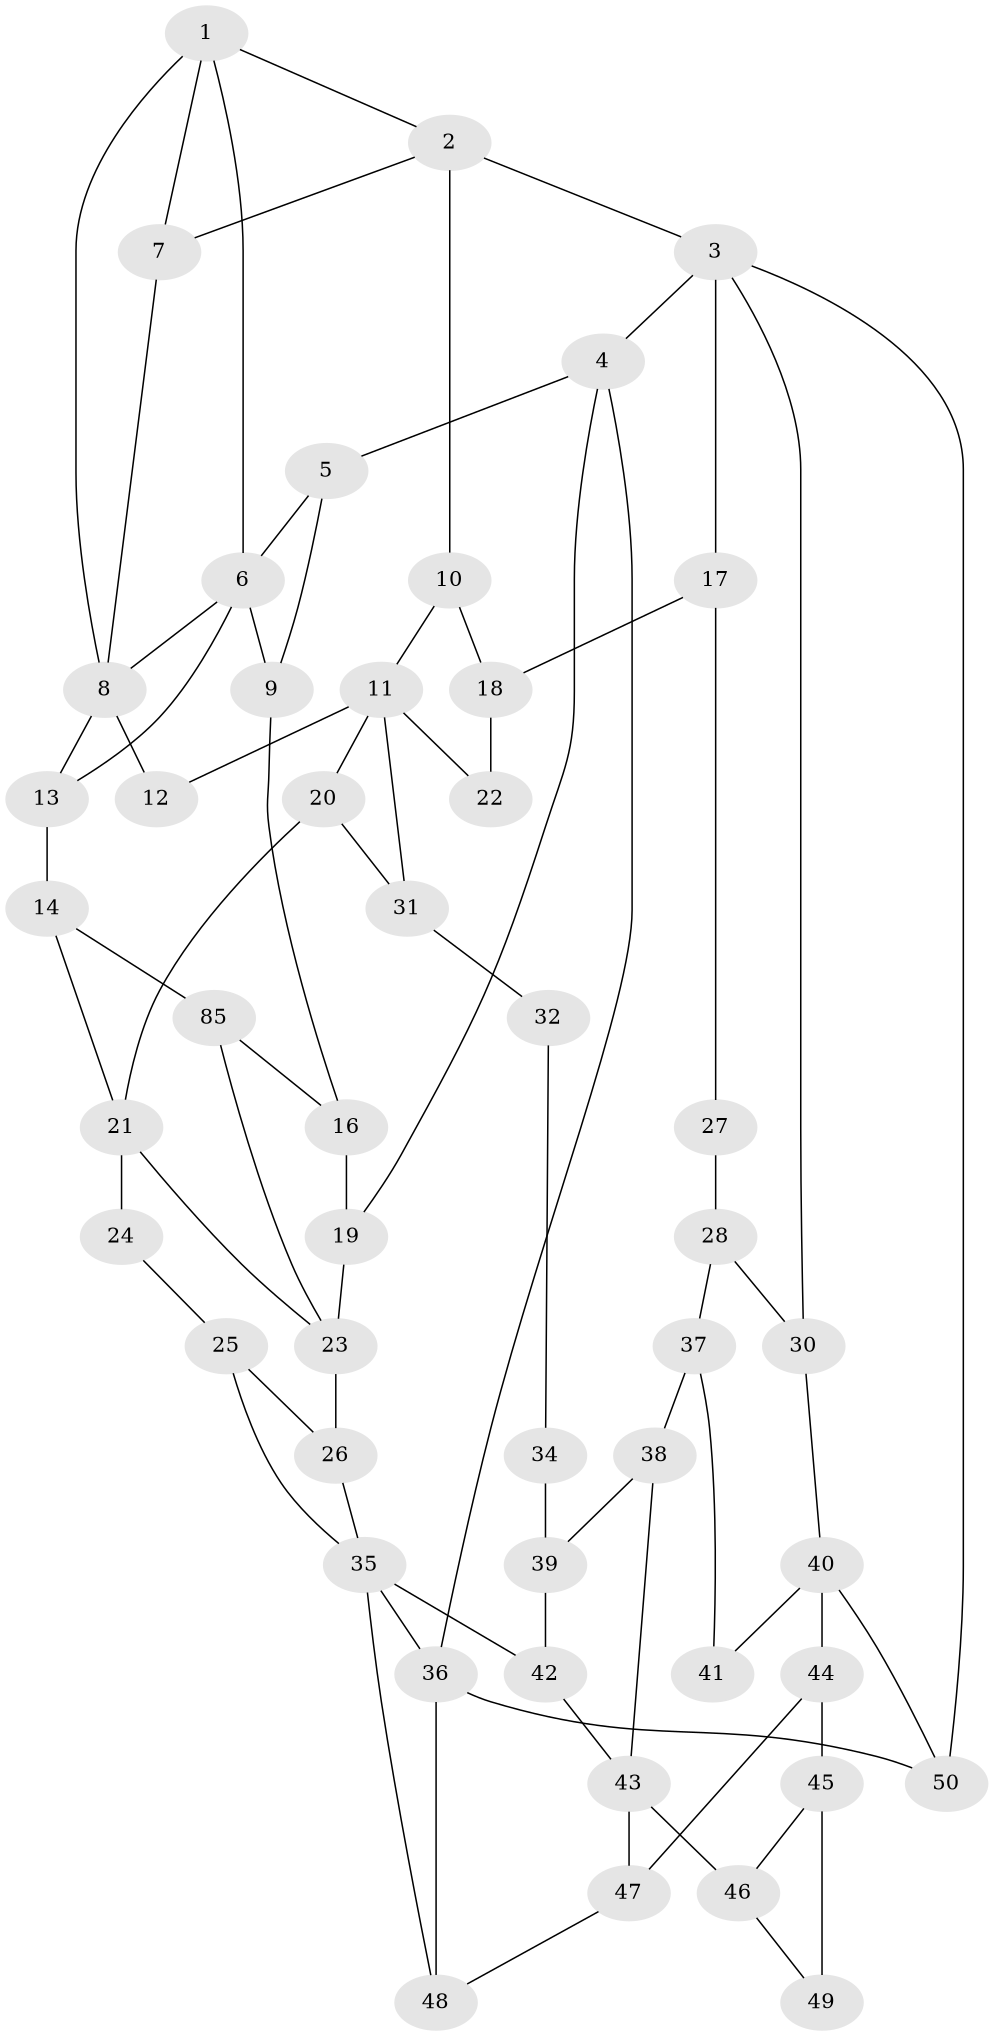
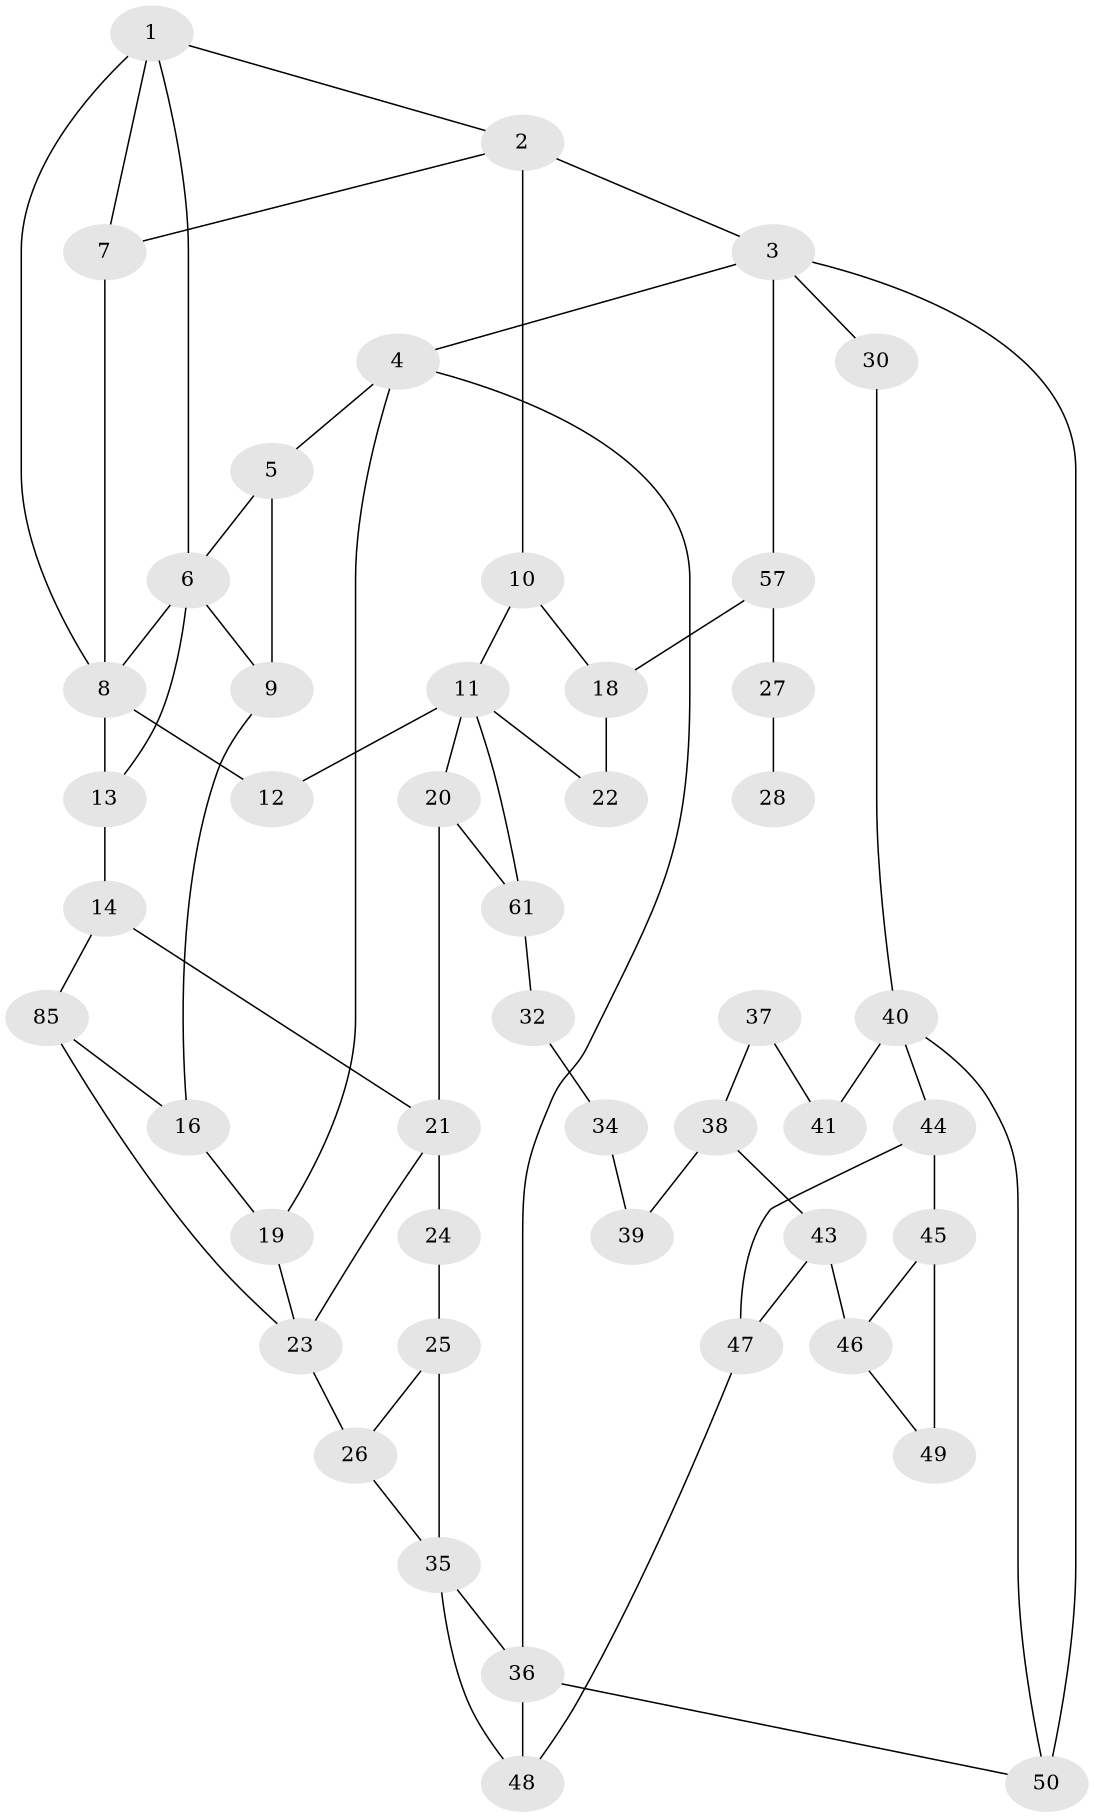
(716, 580) -> (773, 580)
(407, 909) -> (523, 909)
(705, 1291) -> none
(760, 1292) -> none
(545, 1674) -> none
